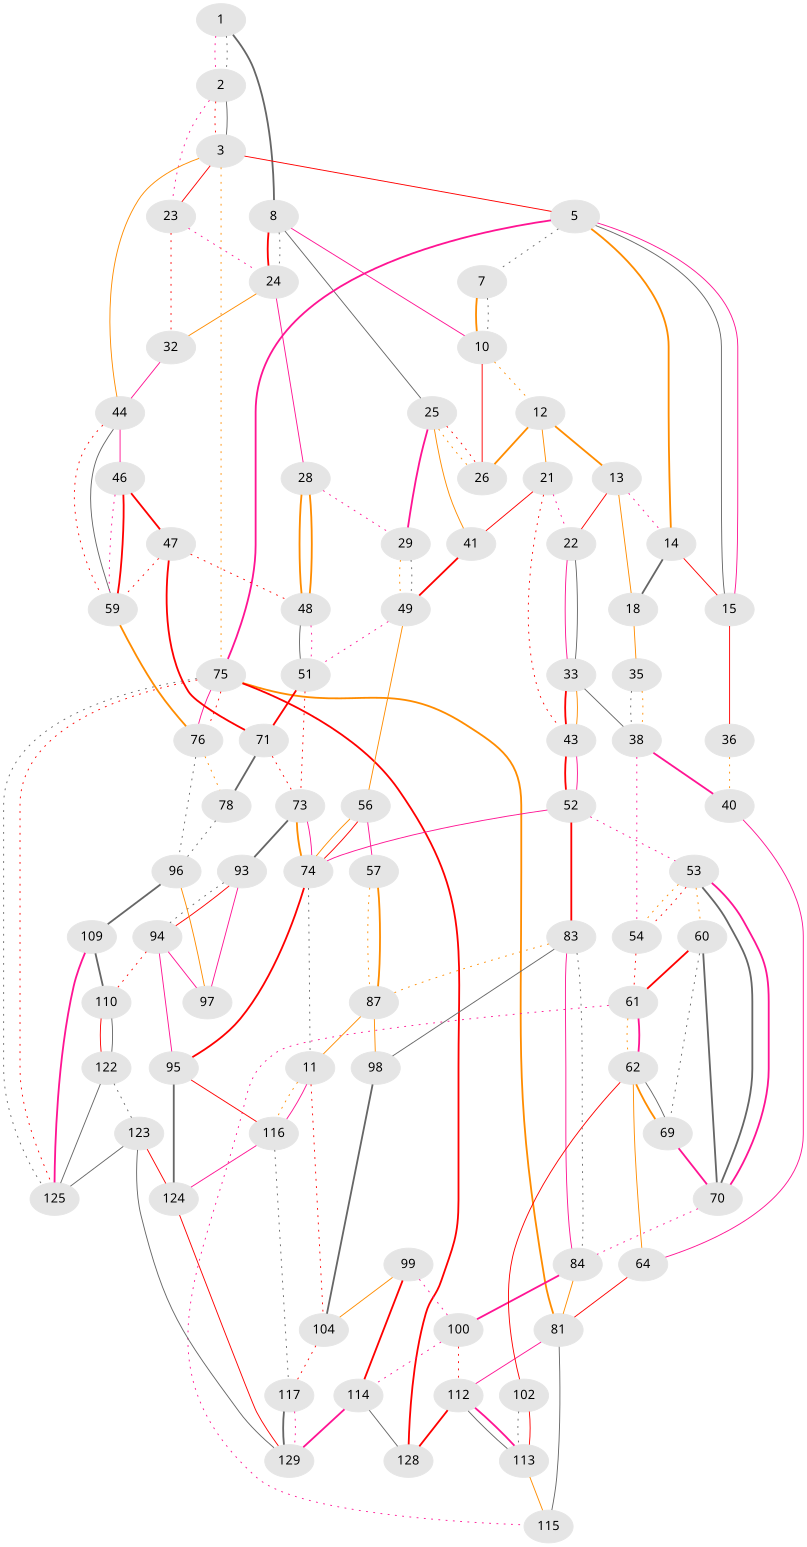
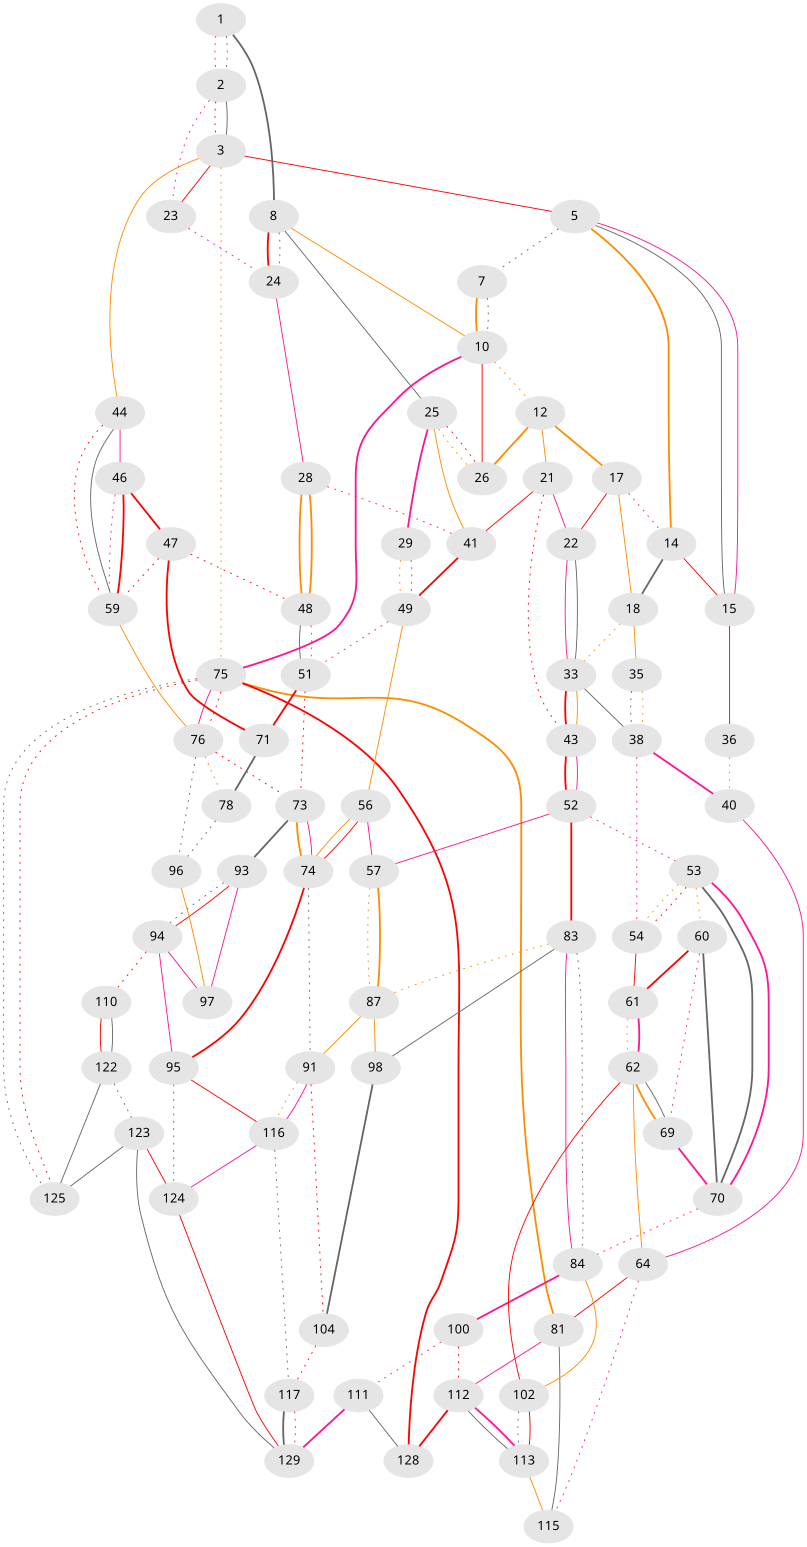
(378, 282) -> (378, 282)
(171, 348) -> none
(274, 351) -> (356, 522)
(617, 479) -> (617, 479)
(356, 511) -> (390, 509)
(559, 511) -> (559, 511)
none -> (602, 642)
(150, 678) -> (150, 678)
(282, 773) -> (251, 774)
(436, 830) -> (473, 839)
(92, 937) -> none
(635, 970) -> (635, 970)
(685, 1035) -> (685, 1035)
(310, 1068) -> (310, 1068)
(174, 1133) -> (174, 1133)
(206, 1237) -> (600, 1397)
(408, 1265) -> none
(568, 1297) -> (592, 1344)
(358, 1396) -> (358, 1396)
